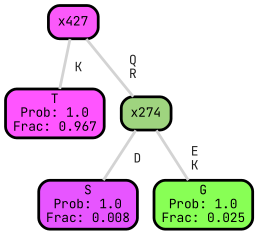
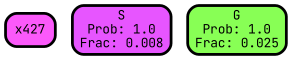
(55, 113) -> none
(146, 113) -> none
